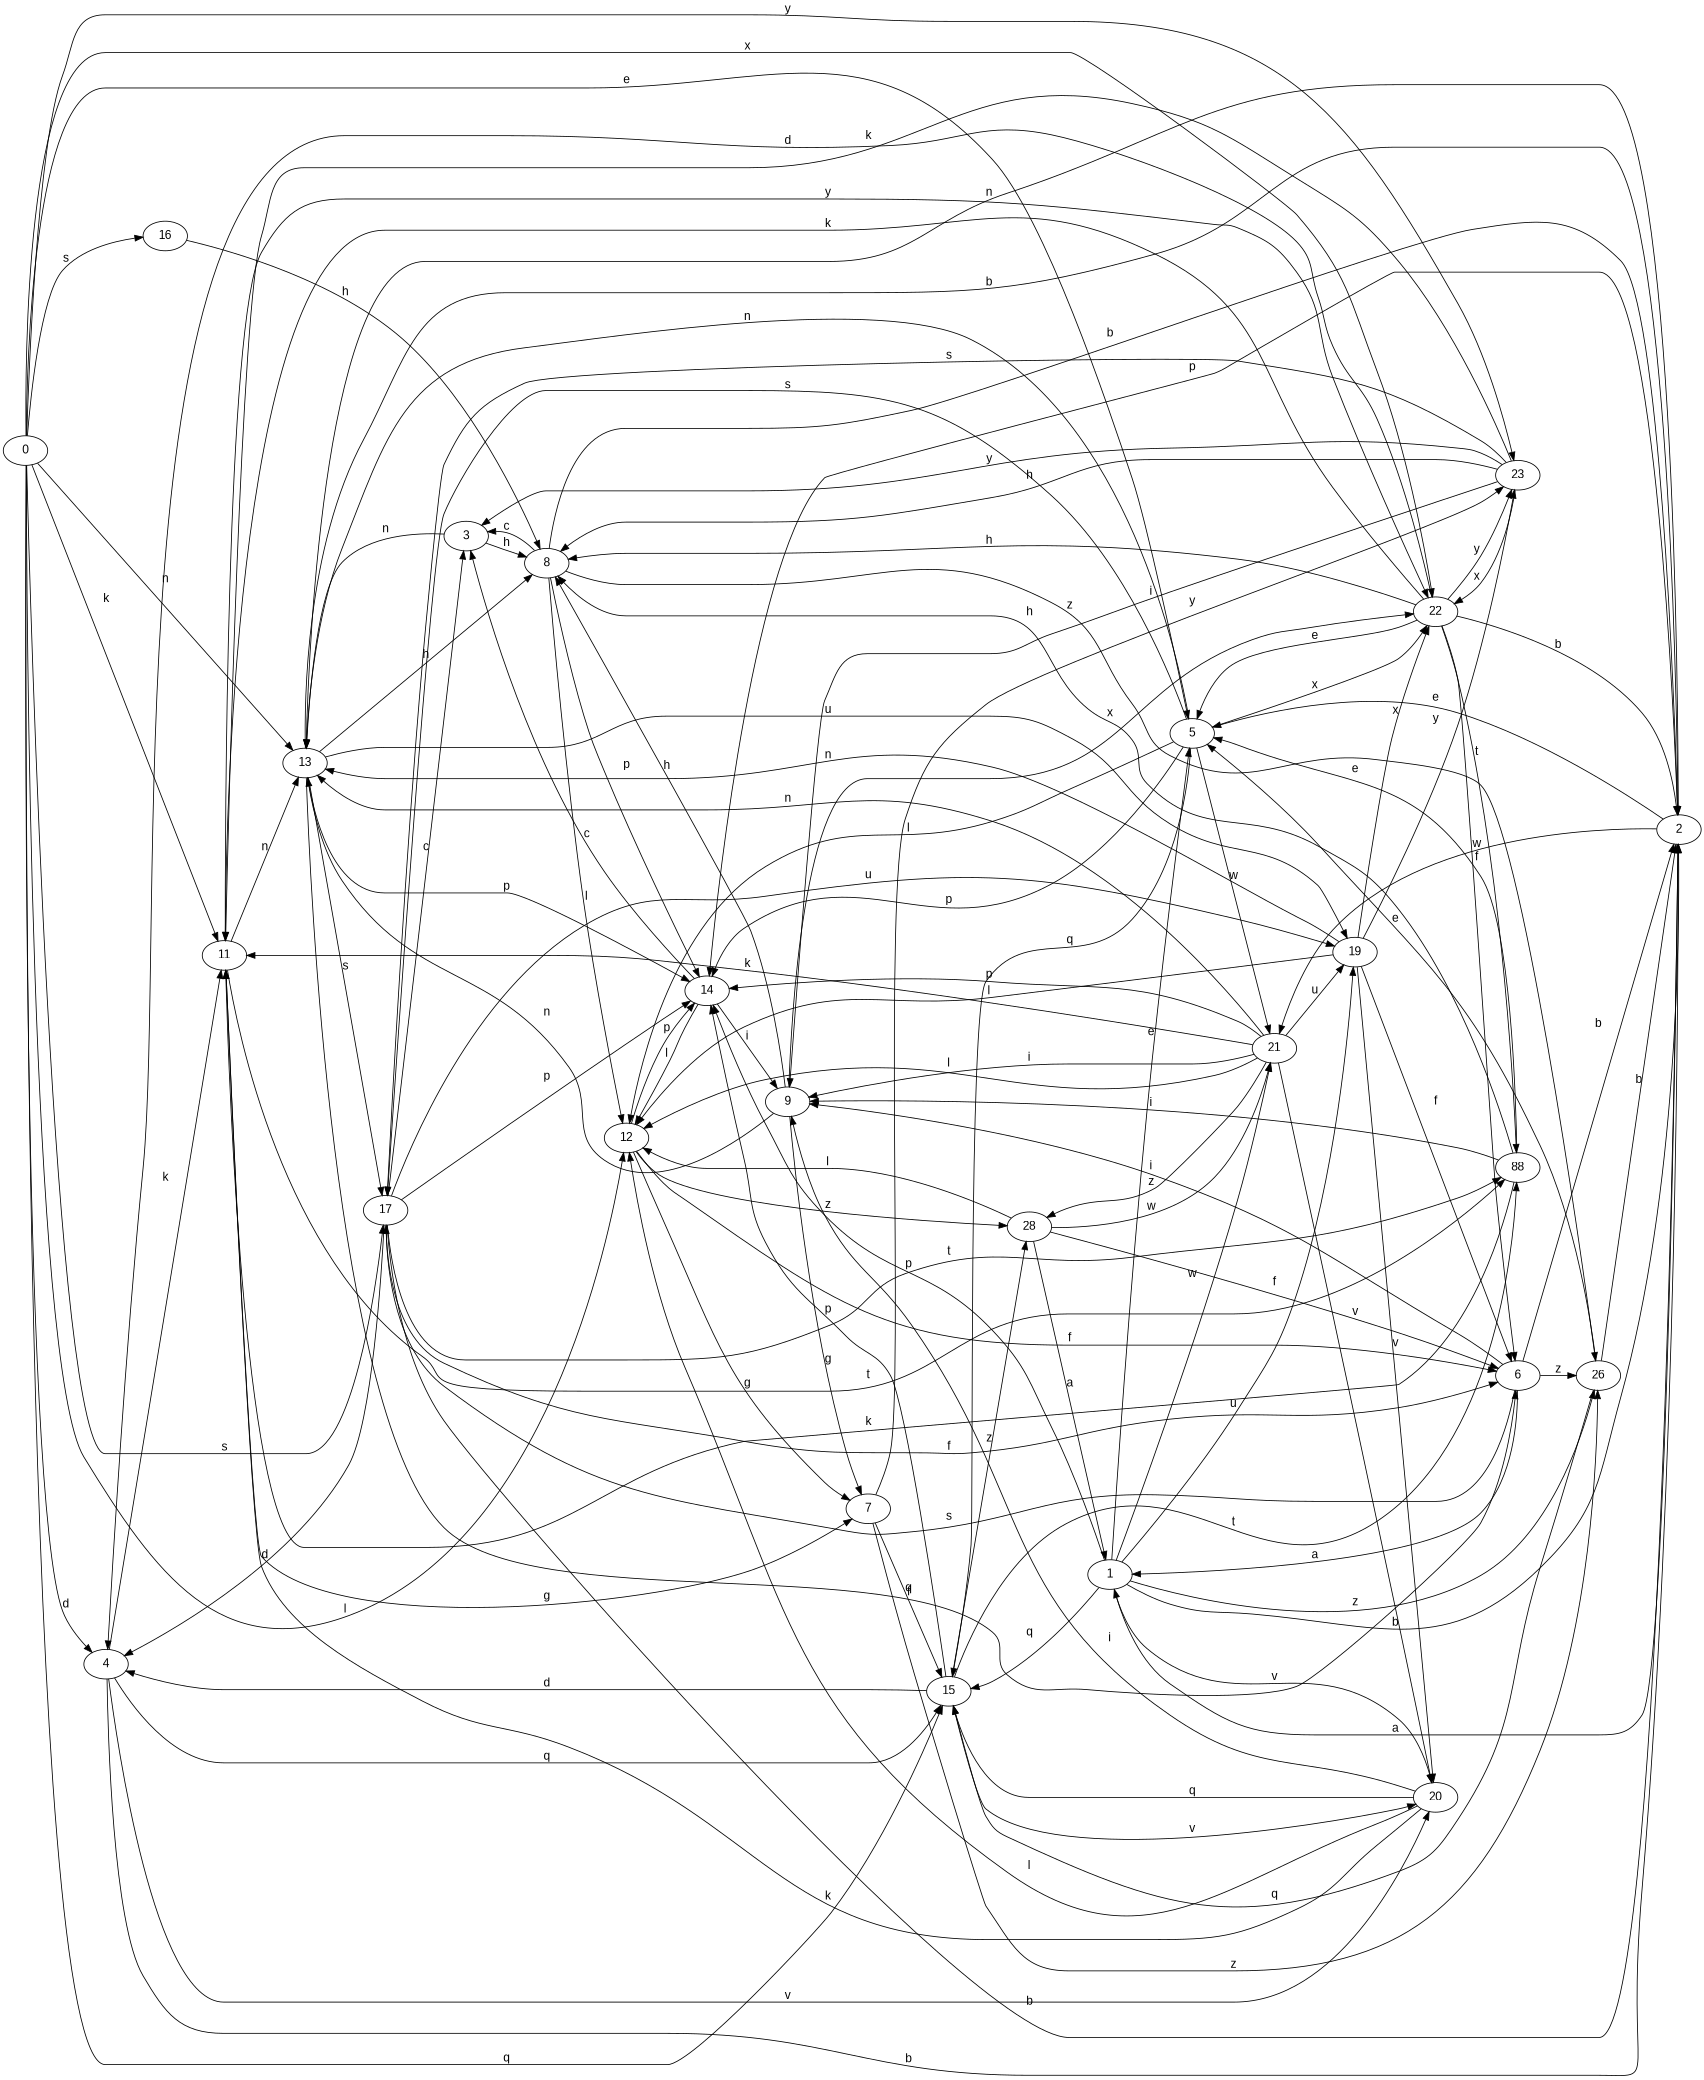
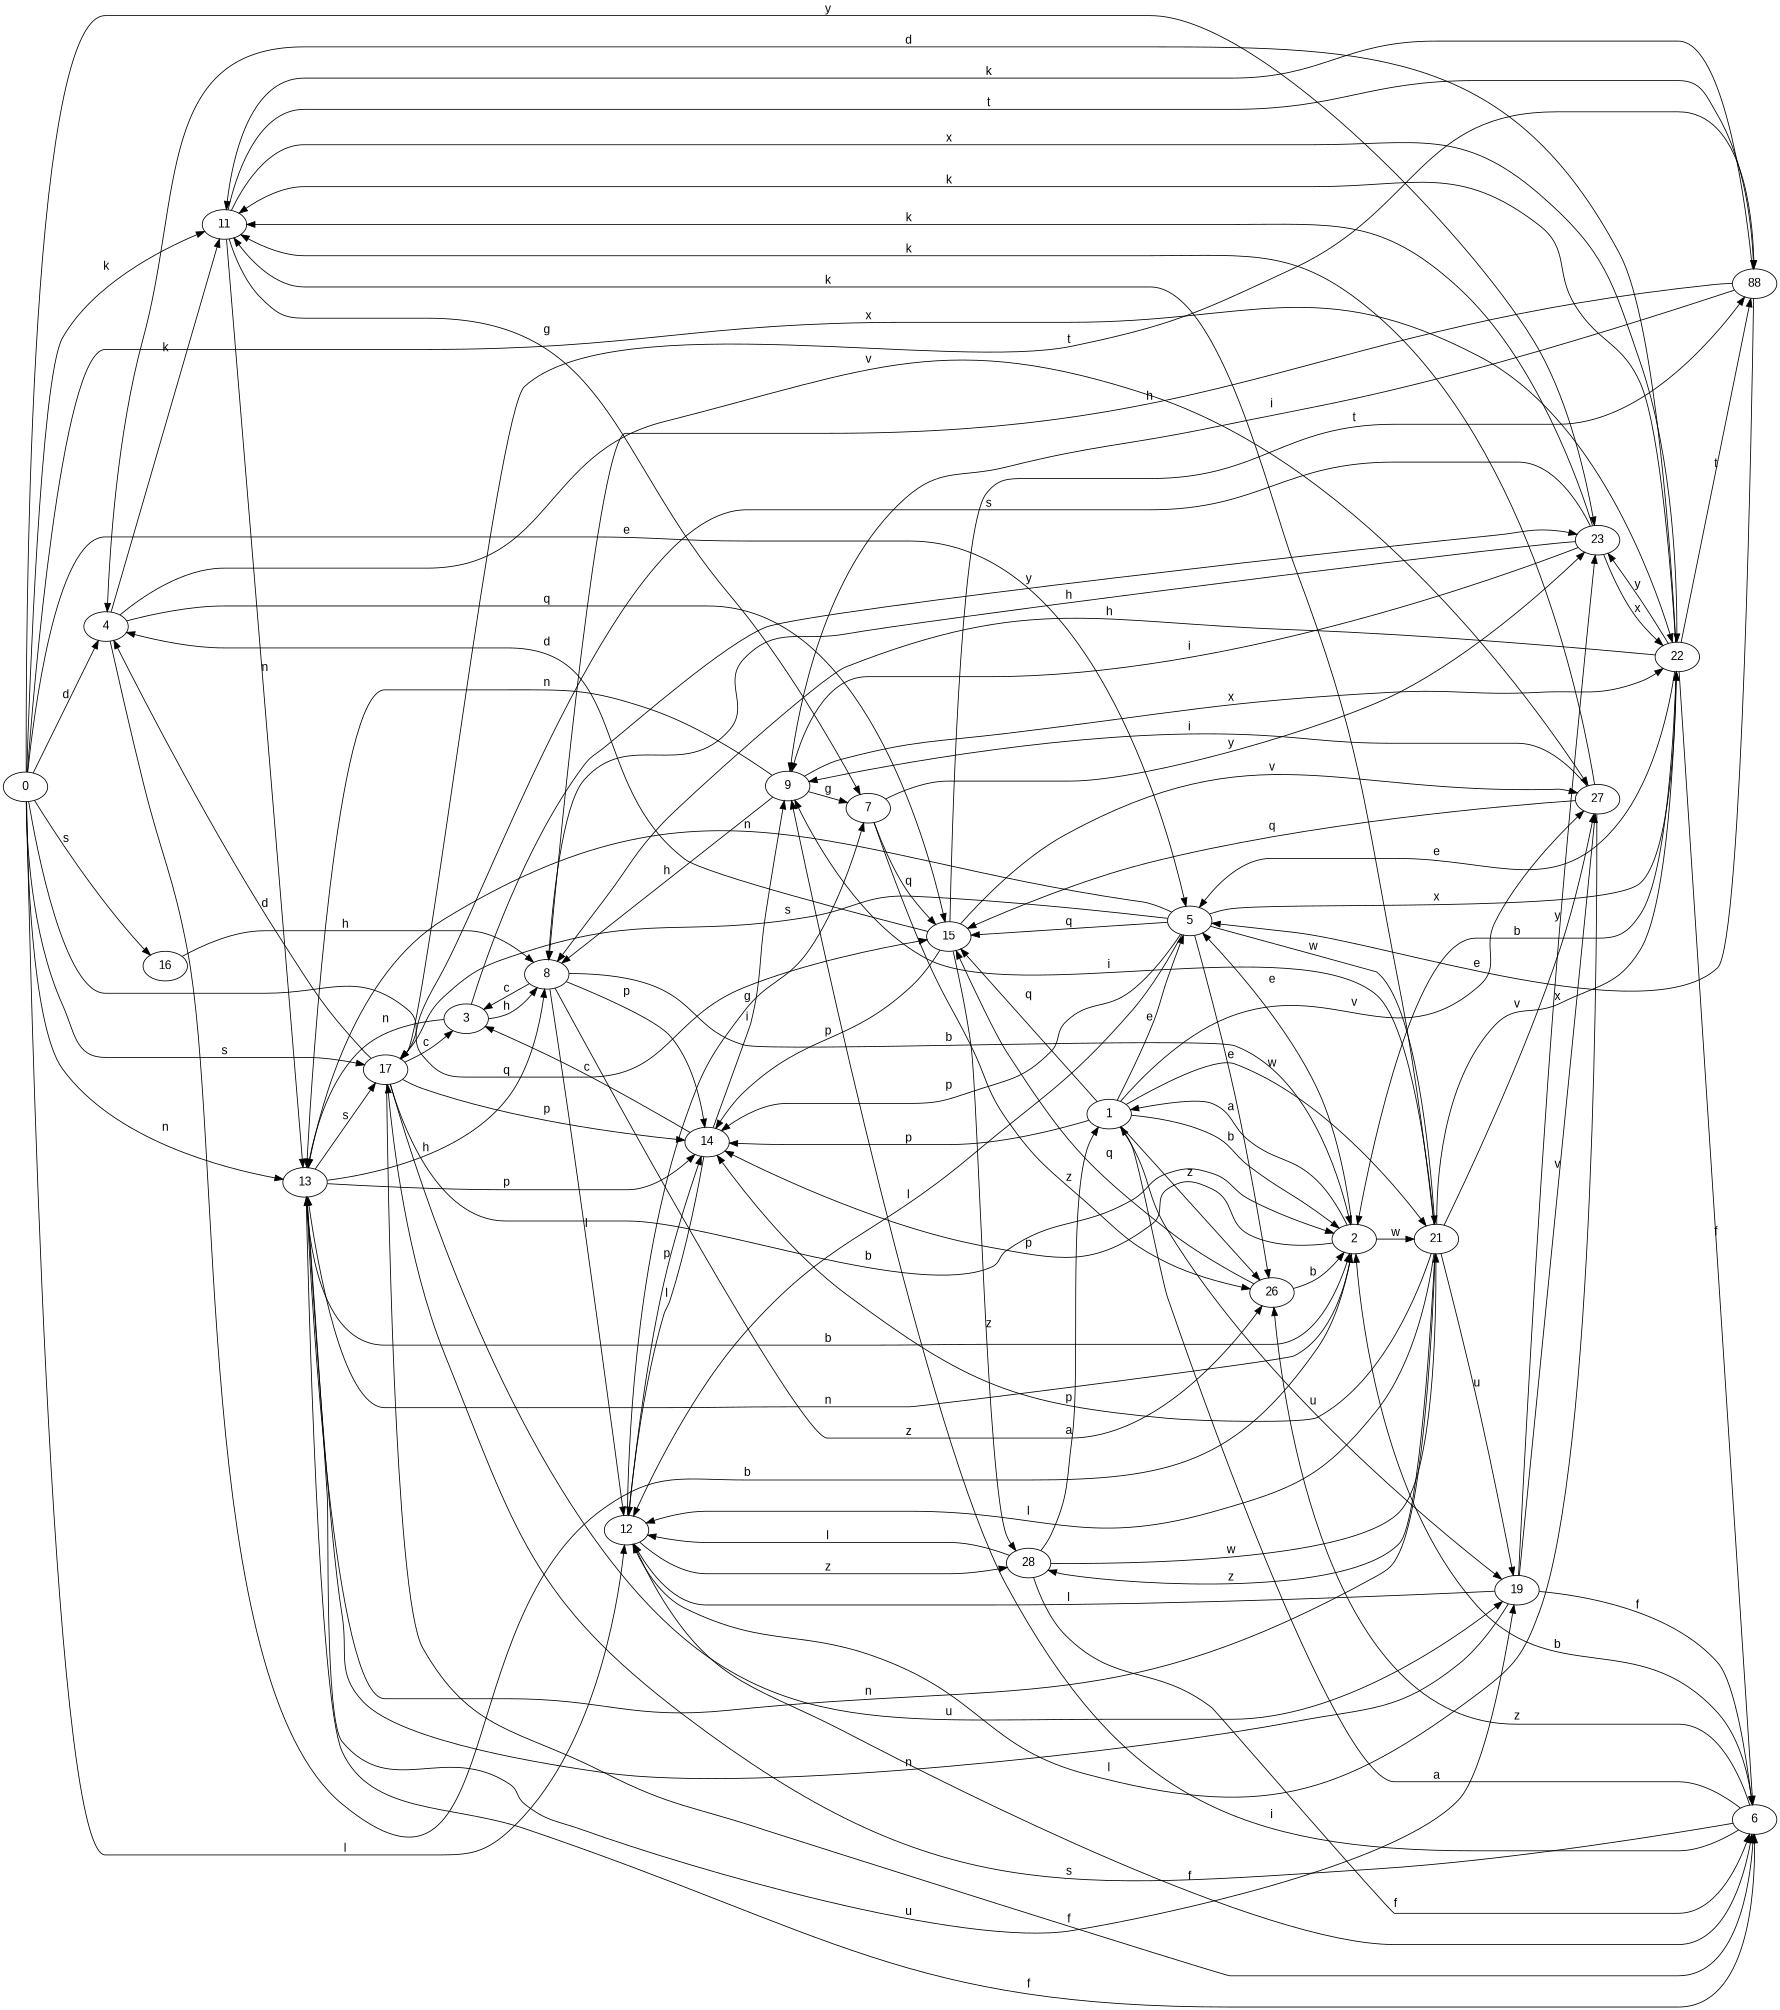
(828, 193) -> (949, 139)
(993, 465) -> (921, 602)
(1383, 783) -> (1616, 977)
(1469, 1017) -> (1236, 1101)
(1436, 1797) -> (1598, 799)
